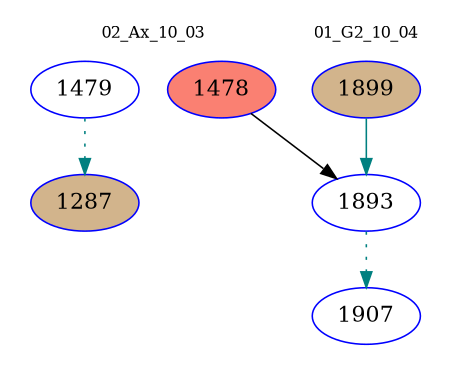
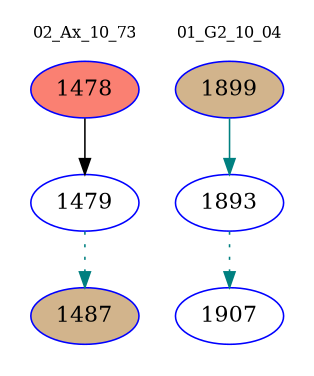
(153, 34) -> (85, 34)
(278, 134) -> (85, 139)
(85, 203) -> (85, 316)
